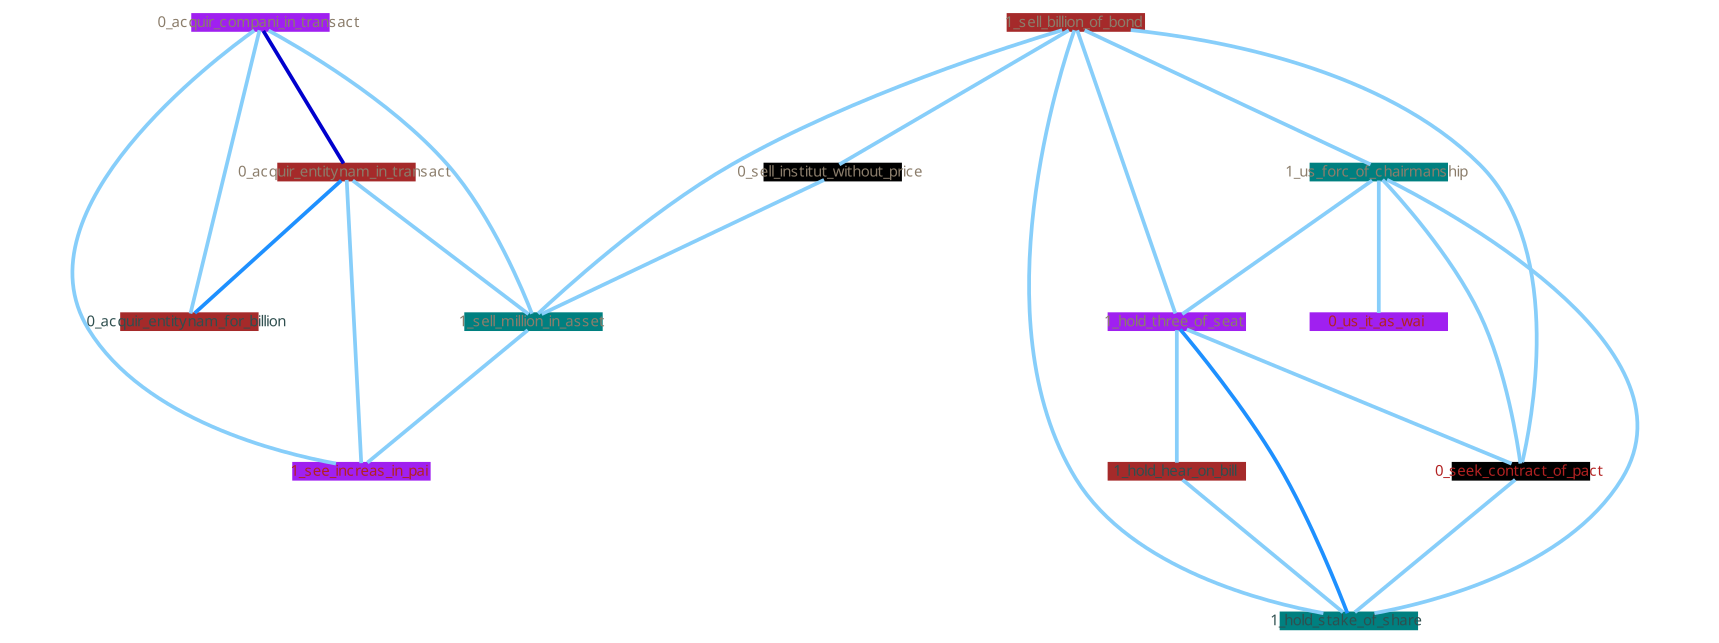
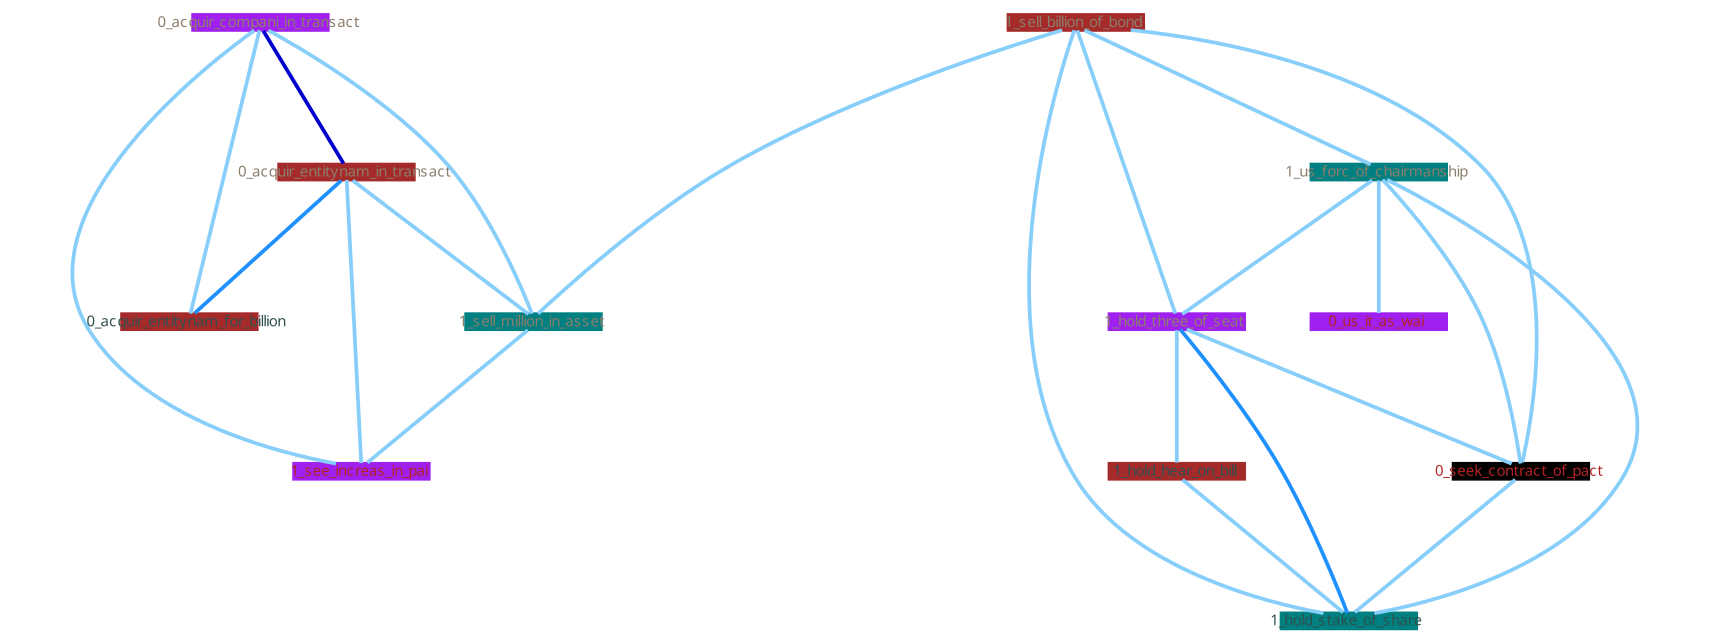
(833, 172) -> none
